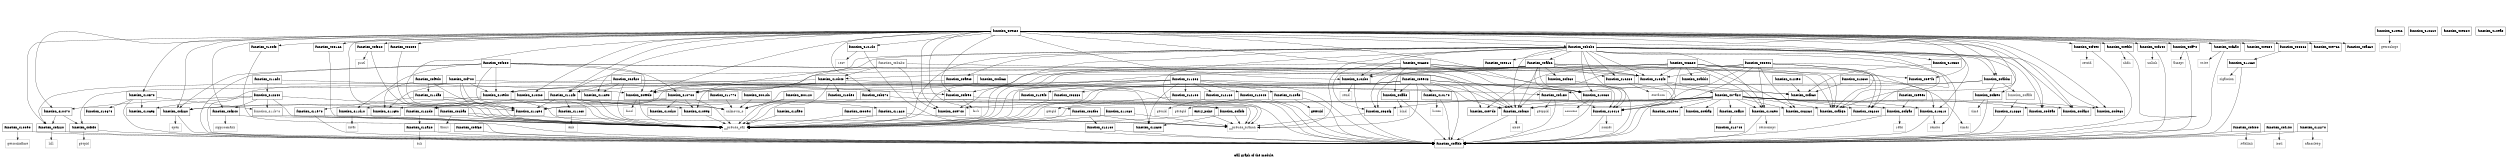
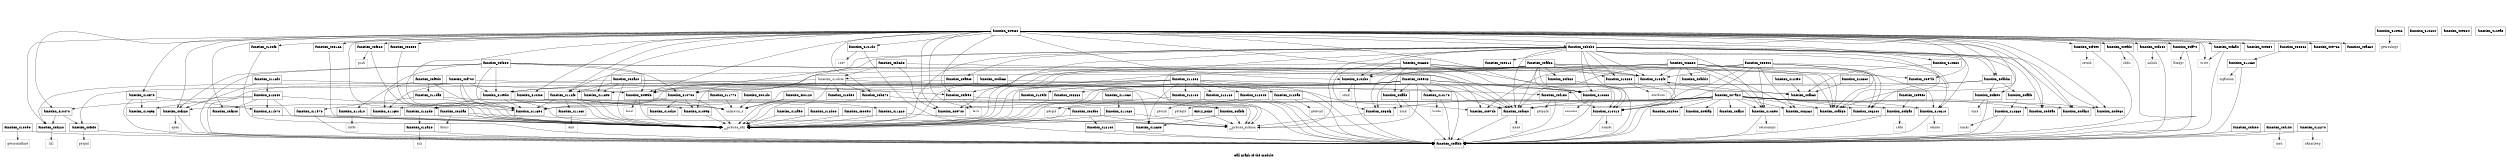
(1648, 34) -> (1618, 33)
(1562, 55) -> none
(892, 63) -> (892, 63)
(1886, 66) -> (1874, 67)
(831, 79) -> (831, 79)
none -> (1007, 86)
(757, 87) -> (852, 87)
(1689, 88) -> (1691, 87)
none -> (1272, 89)
(1931, 93) -> (1985, 120)
none -> (1118, 96)
(2020, 96) -> (2020, 96)
(425, 102) -> (514, 104)
(354, 106) -> (222, 95)
(99, 112) -> none
(267, 112) -> (267, 112)
none -> (824, 112)
(1317, 112) -> (1317, 112)
(225, 128) -> none
(469, 128) -> none
(1729, 128) -> none
(834, 140) -> none
(749, 141) -> none
(2246, 144) -> none
